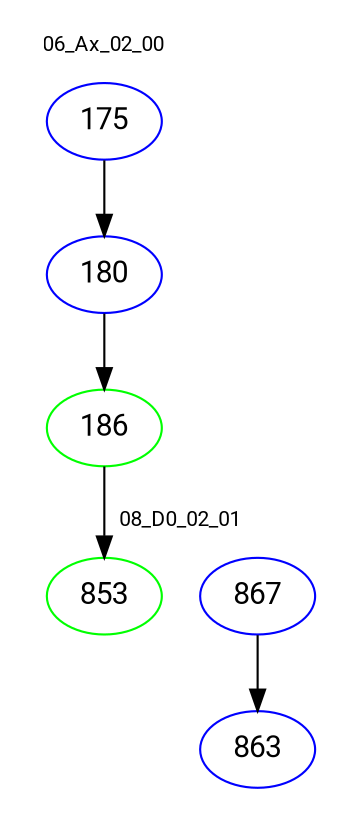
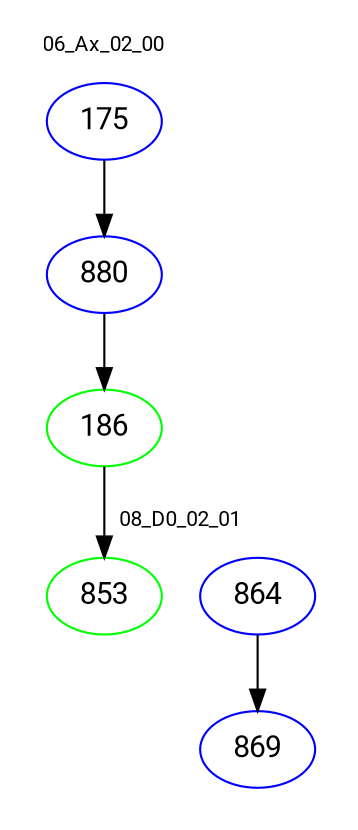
(104, 275) -> (104, 275)
(258, 596) -> (258, 596)
(258, 749) -> (258, 749)
